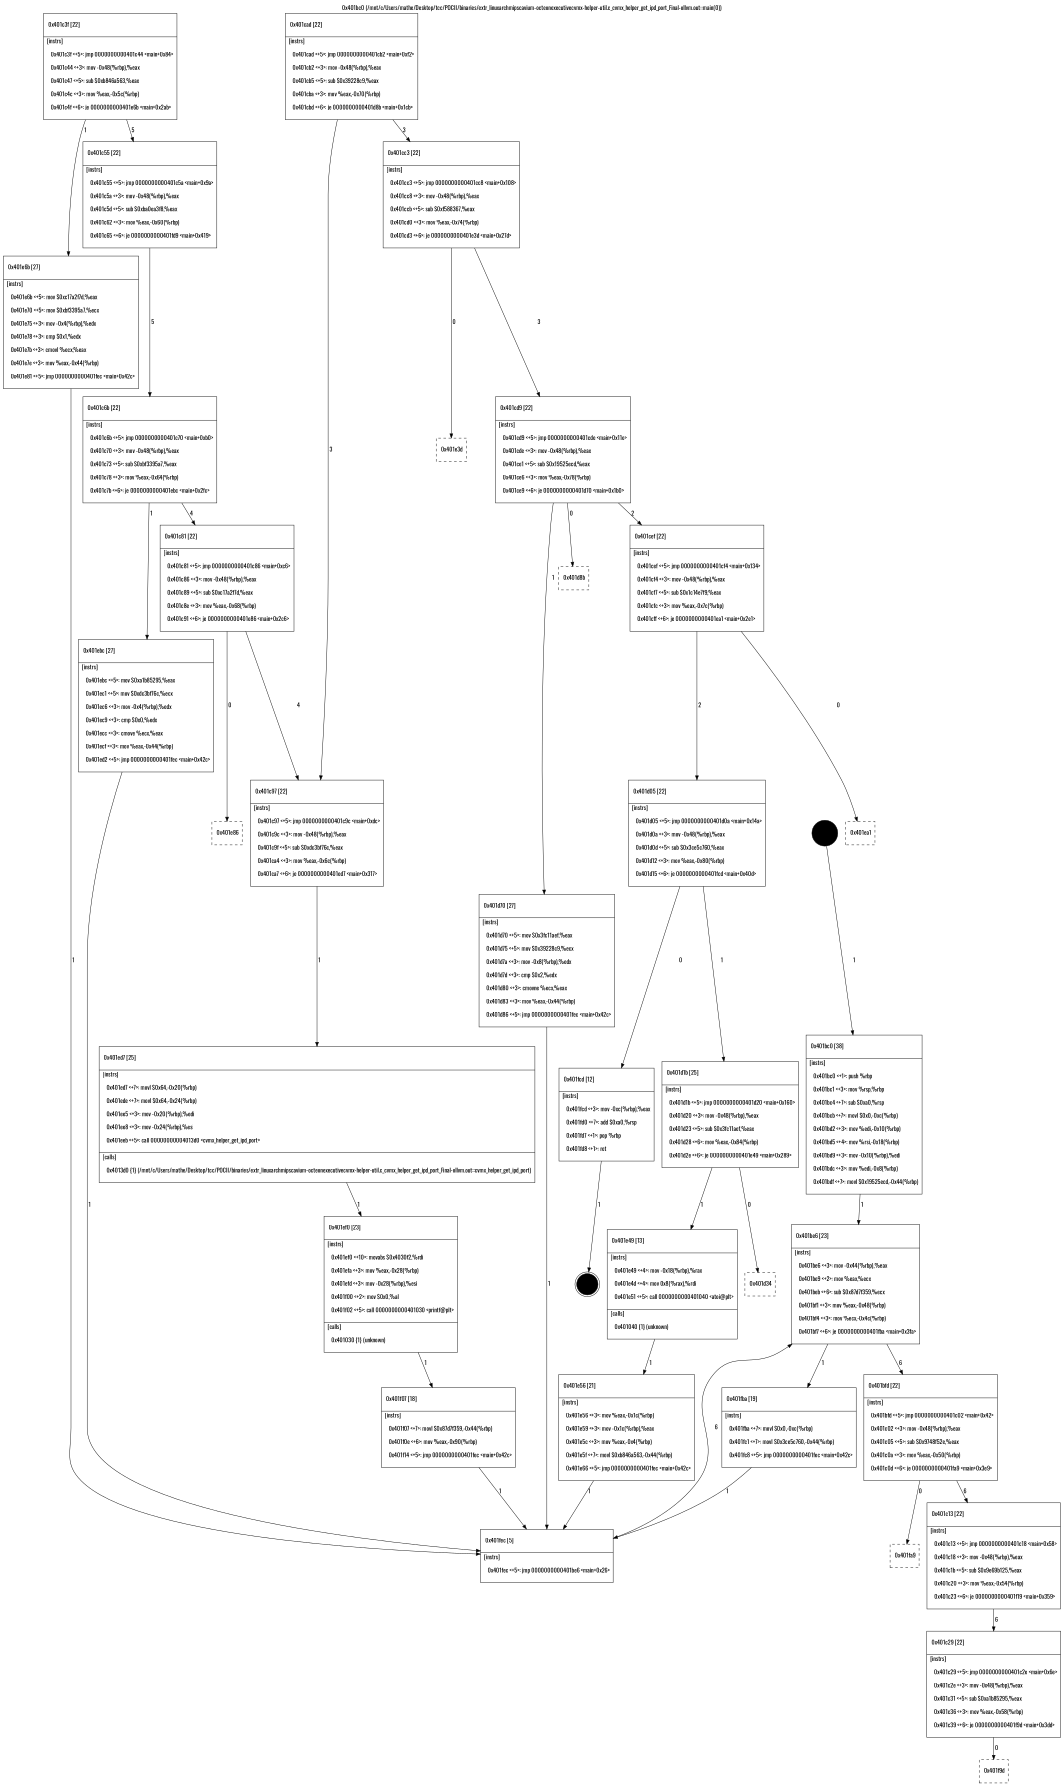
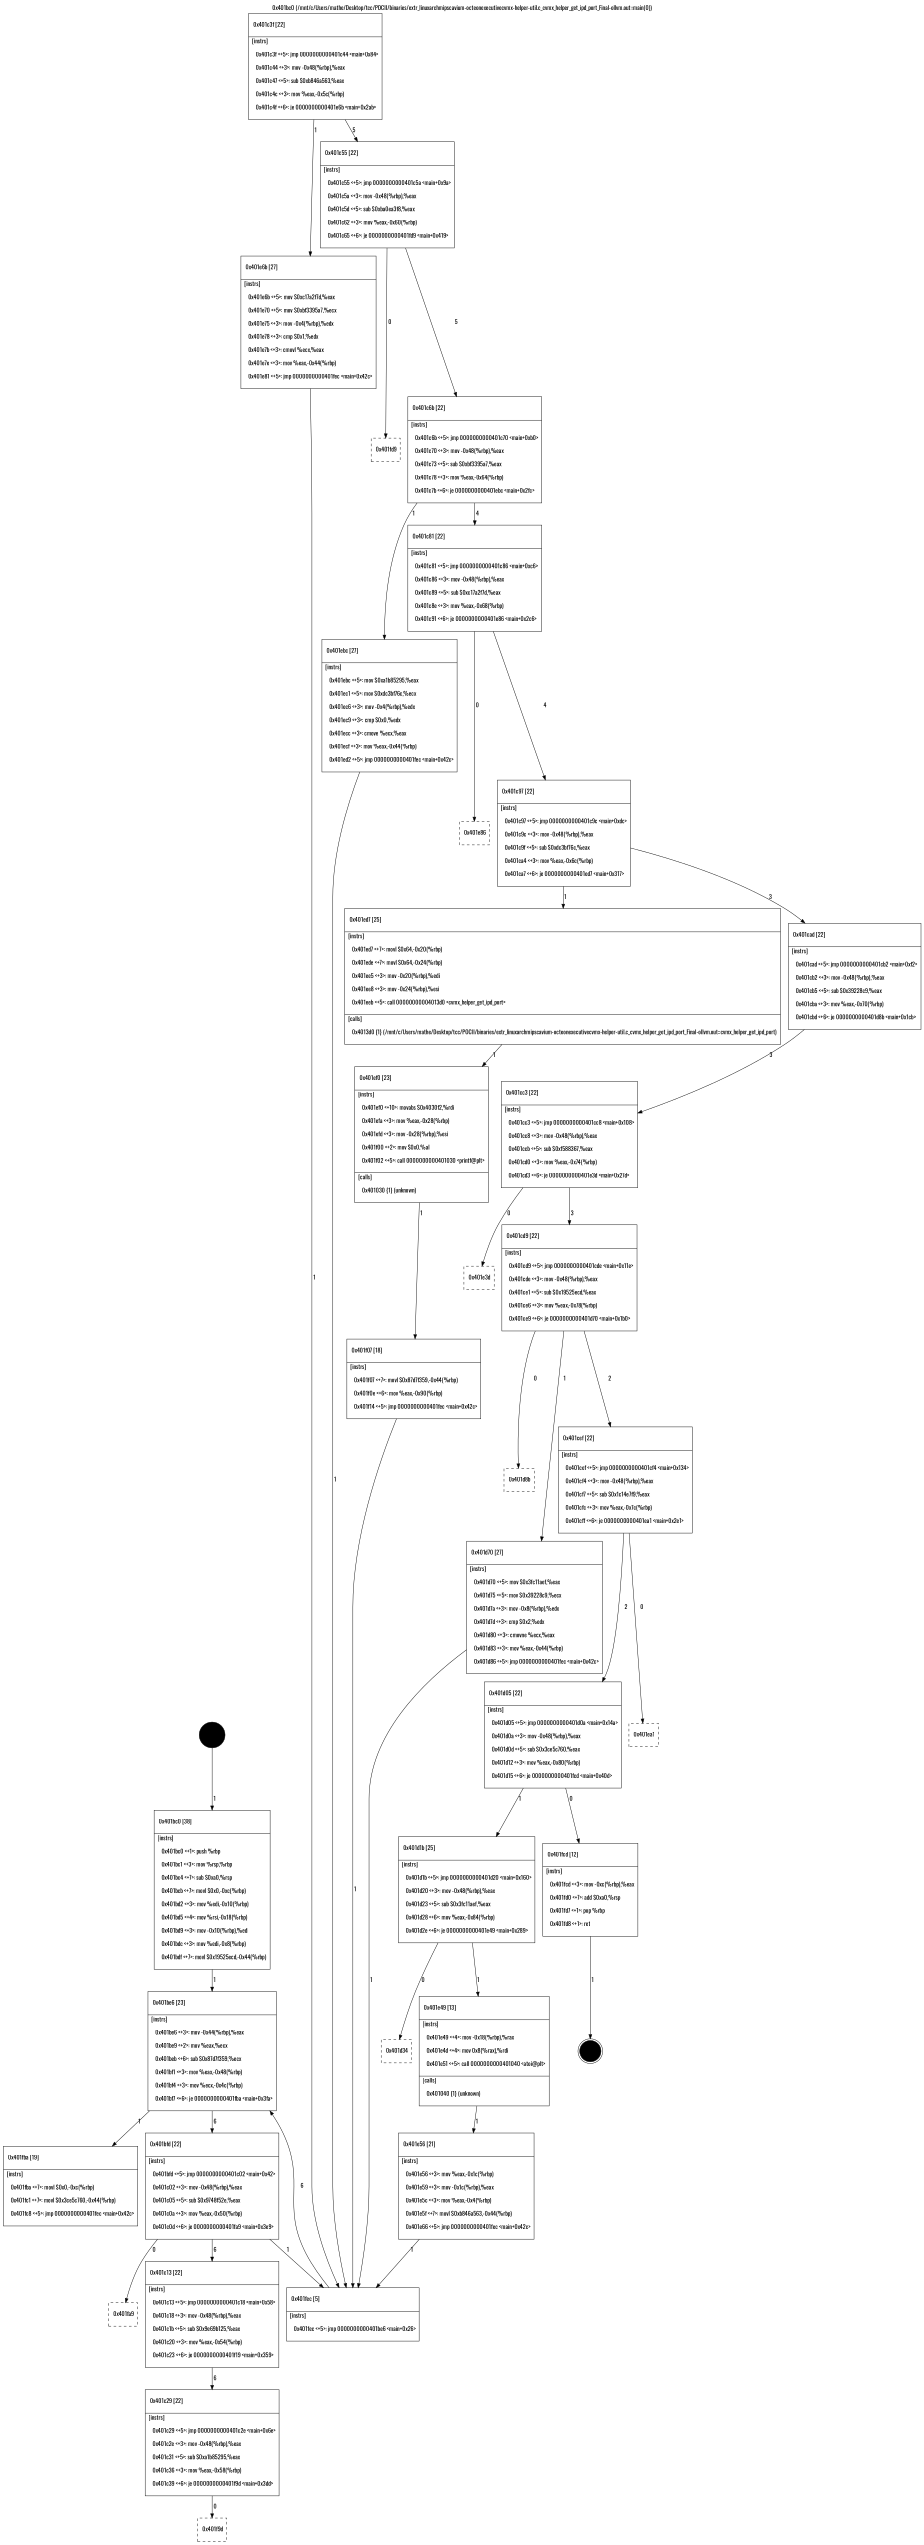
(328, 447) -> (719, 877)
none -> (386, 450)
(688, 1510) -> (295, 2262)
